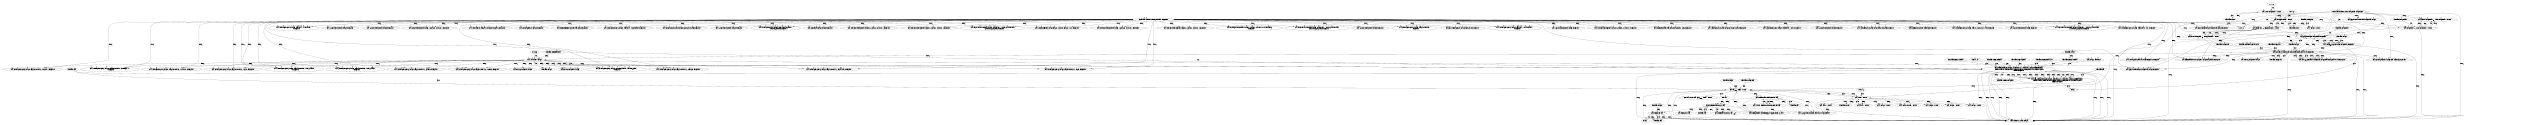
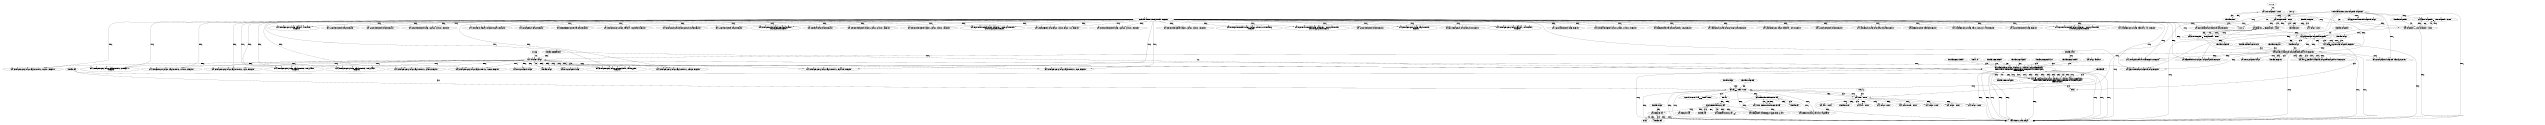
(1698, 98) -> (1698, 98)
(1738, 106) -> (1741, 106)
(1814, 113) -> (1814, 113)
